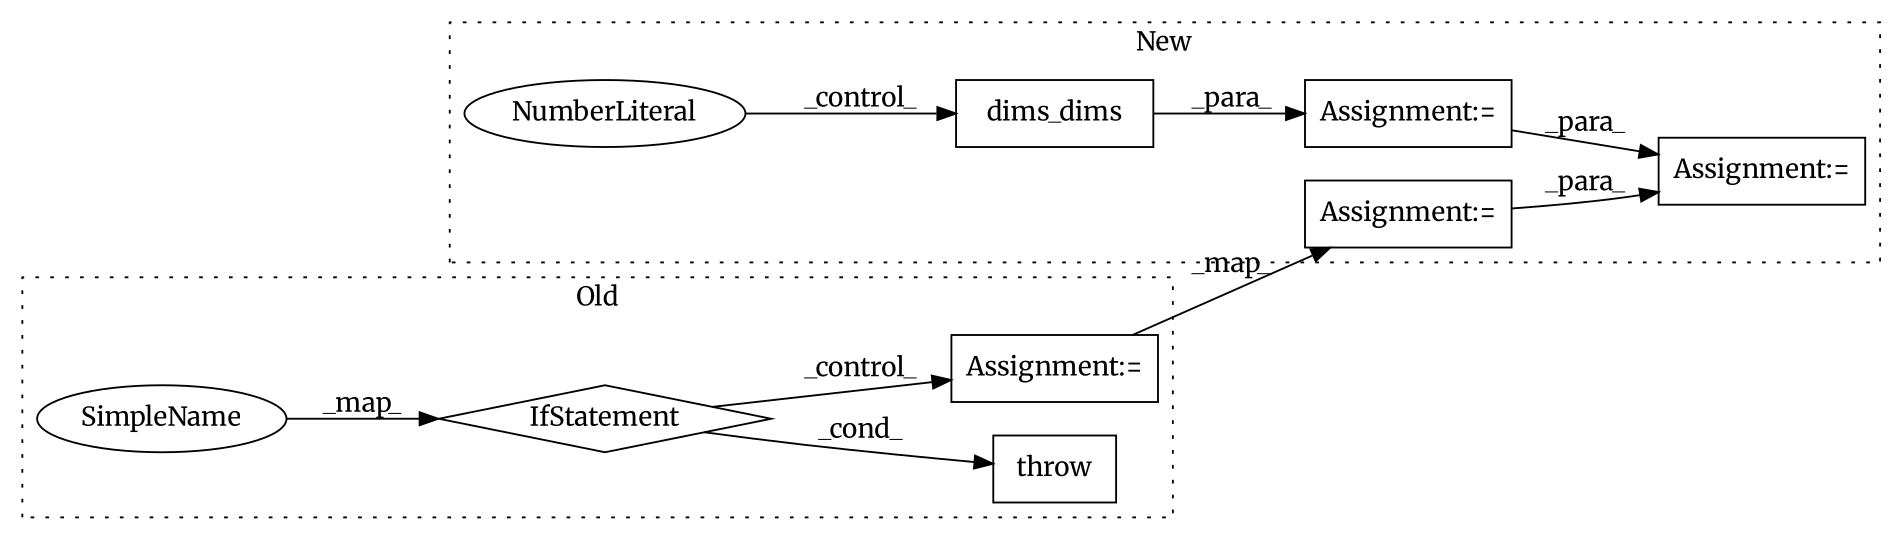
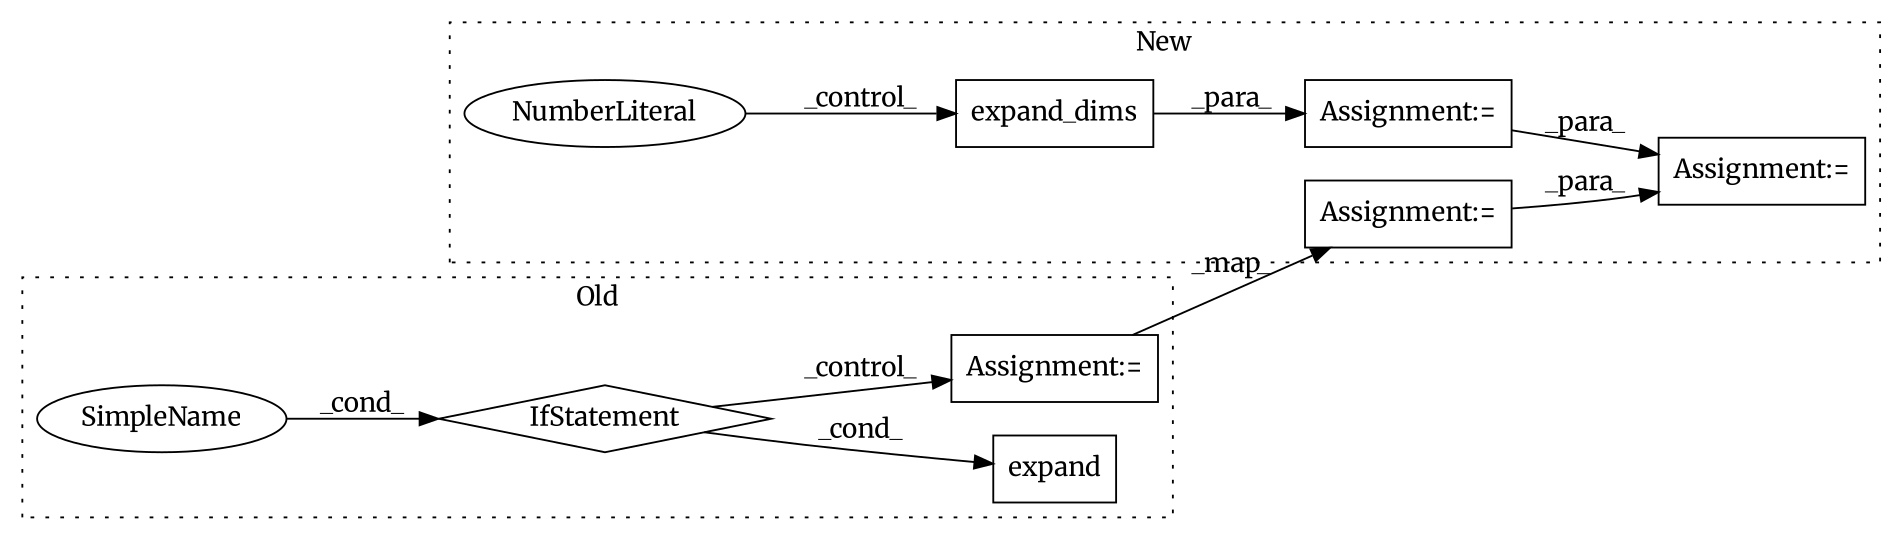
(1055, 114) -> (1055, 114)
(363, 405) -> (363, 405)
(1055, 469) -> (1055, 469)
